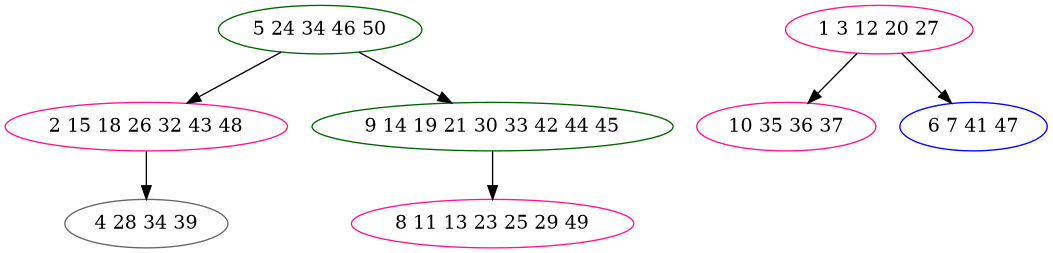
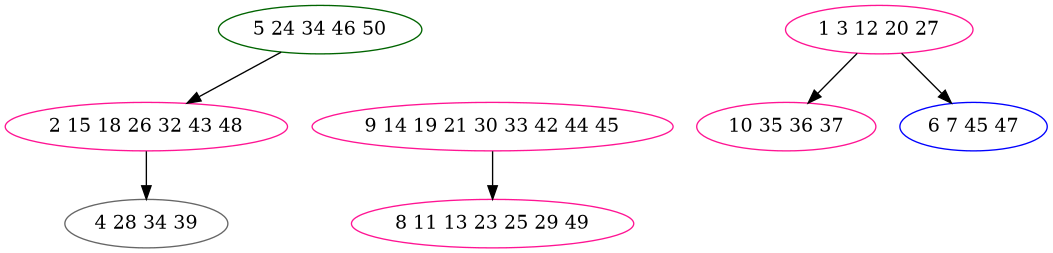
(399, 74) -> none
(493, 127) -> (493, 127)
(974, 127) -> (974, 127)
